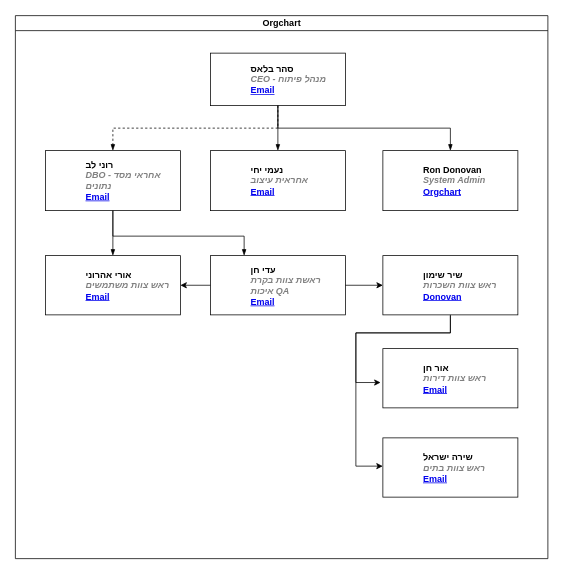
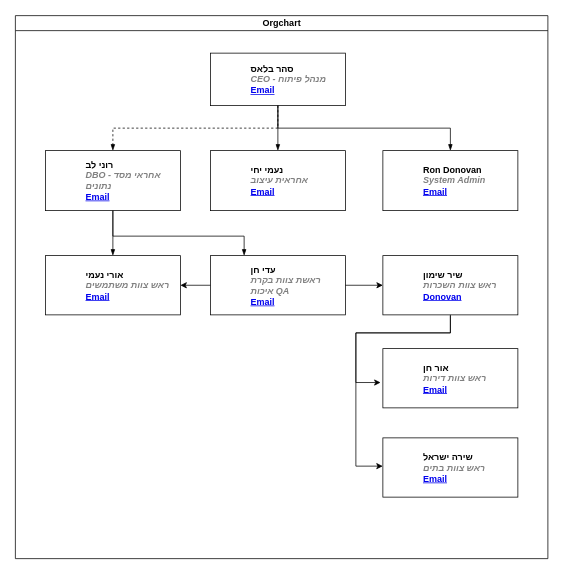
(451, 180) -> (451, 180)
(124, 285) -> (124, 285)
